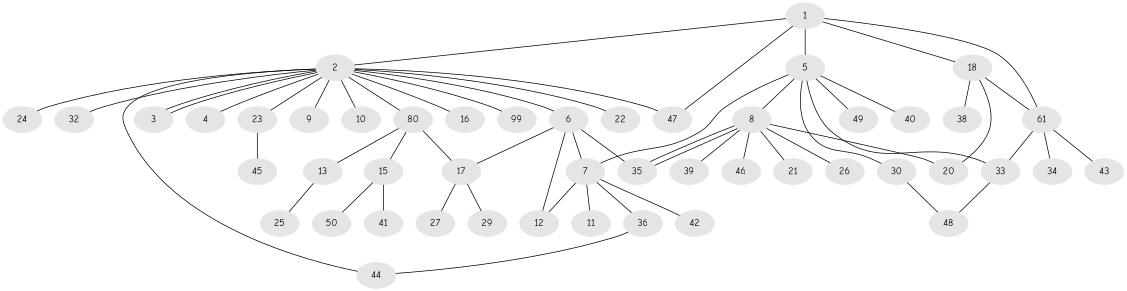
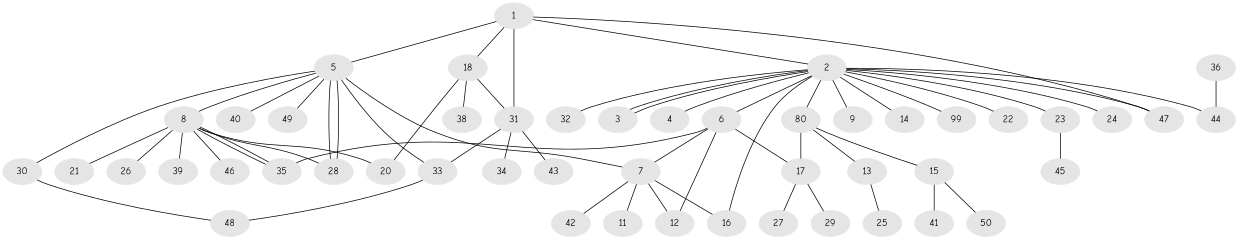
(361, 120) -> (905, 120)
(1042, 120) -> (514, 120)
none -> (334, 172)
(614, 198) -> (681, 196)
